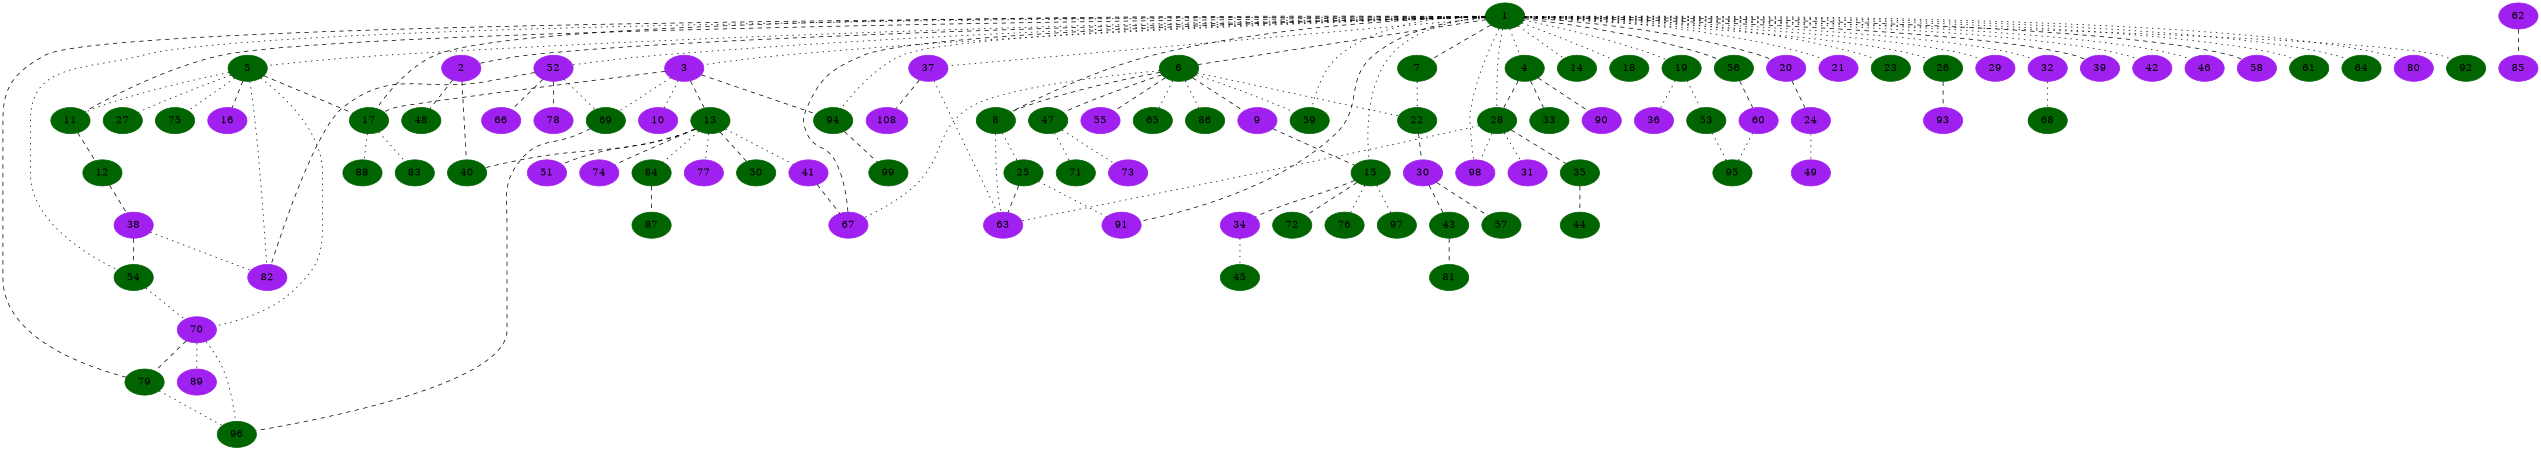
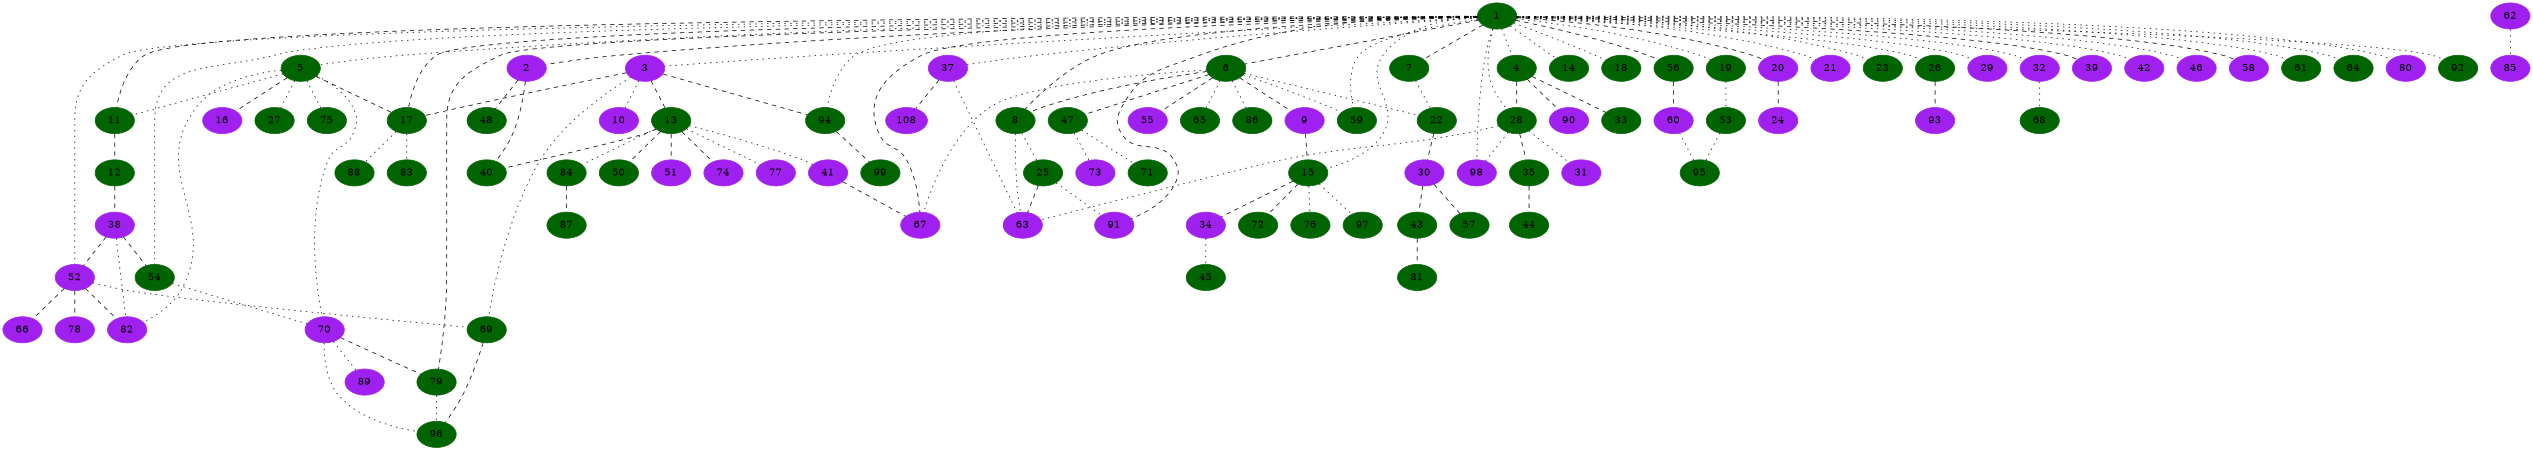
(2518, 42) -> (2510, 42)
(1654, 121) -> none
(1811, 173) -> none
none -> (95, 251)
